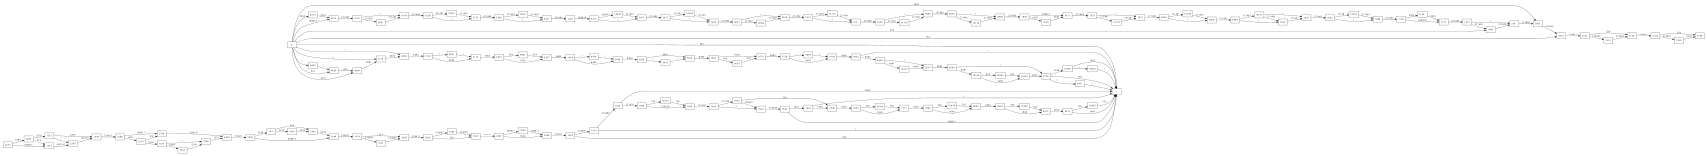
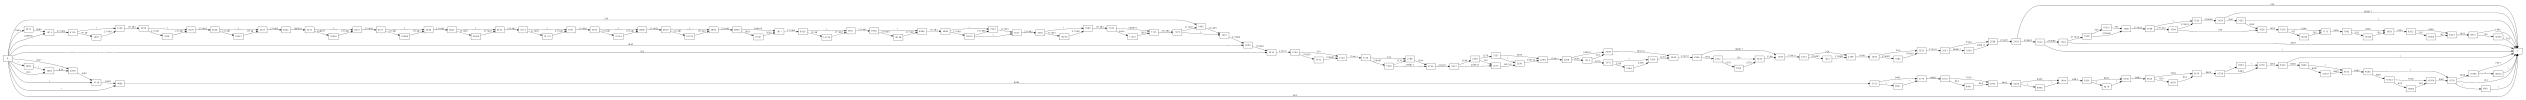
none -> (1431, 66)
